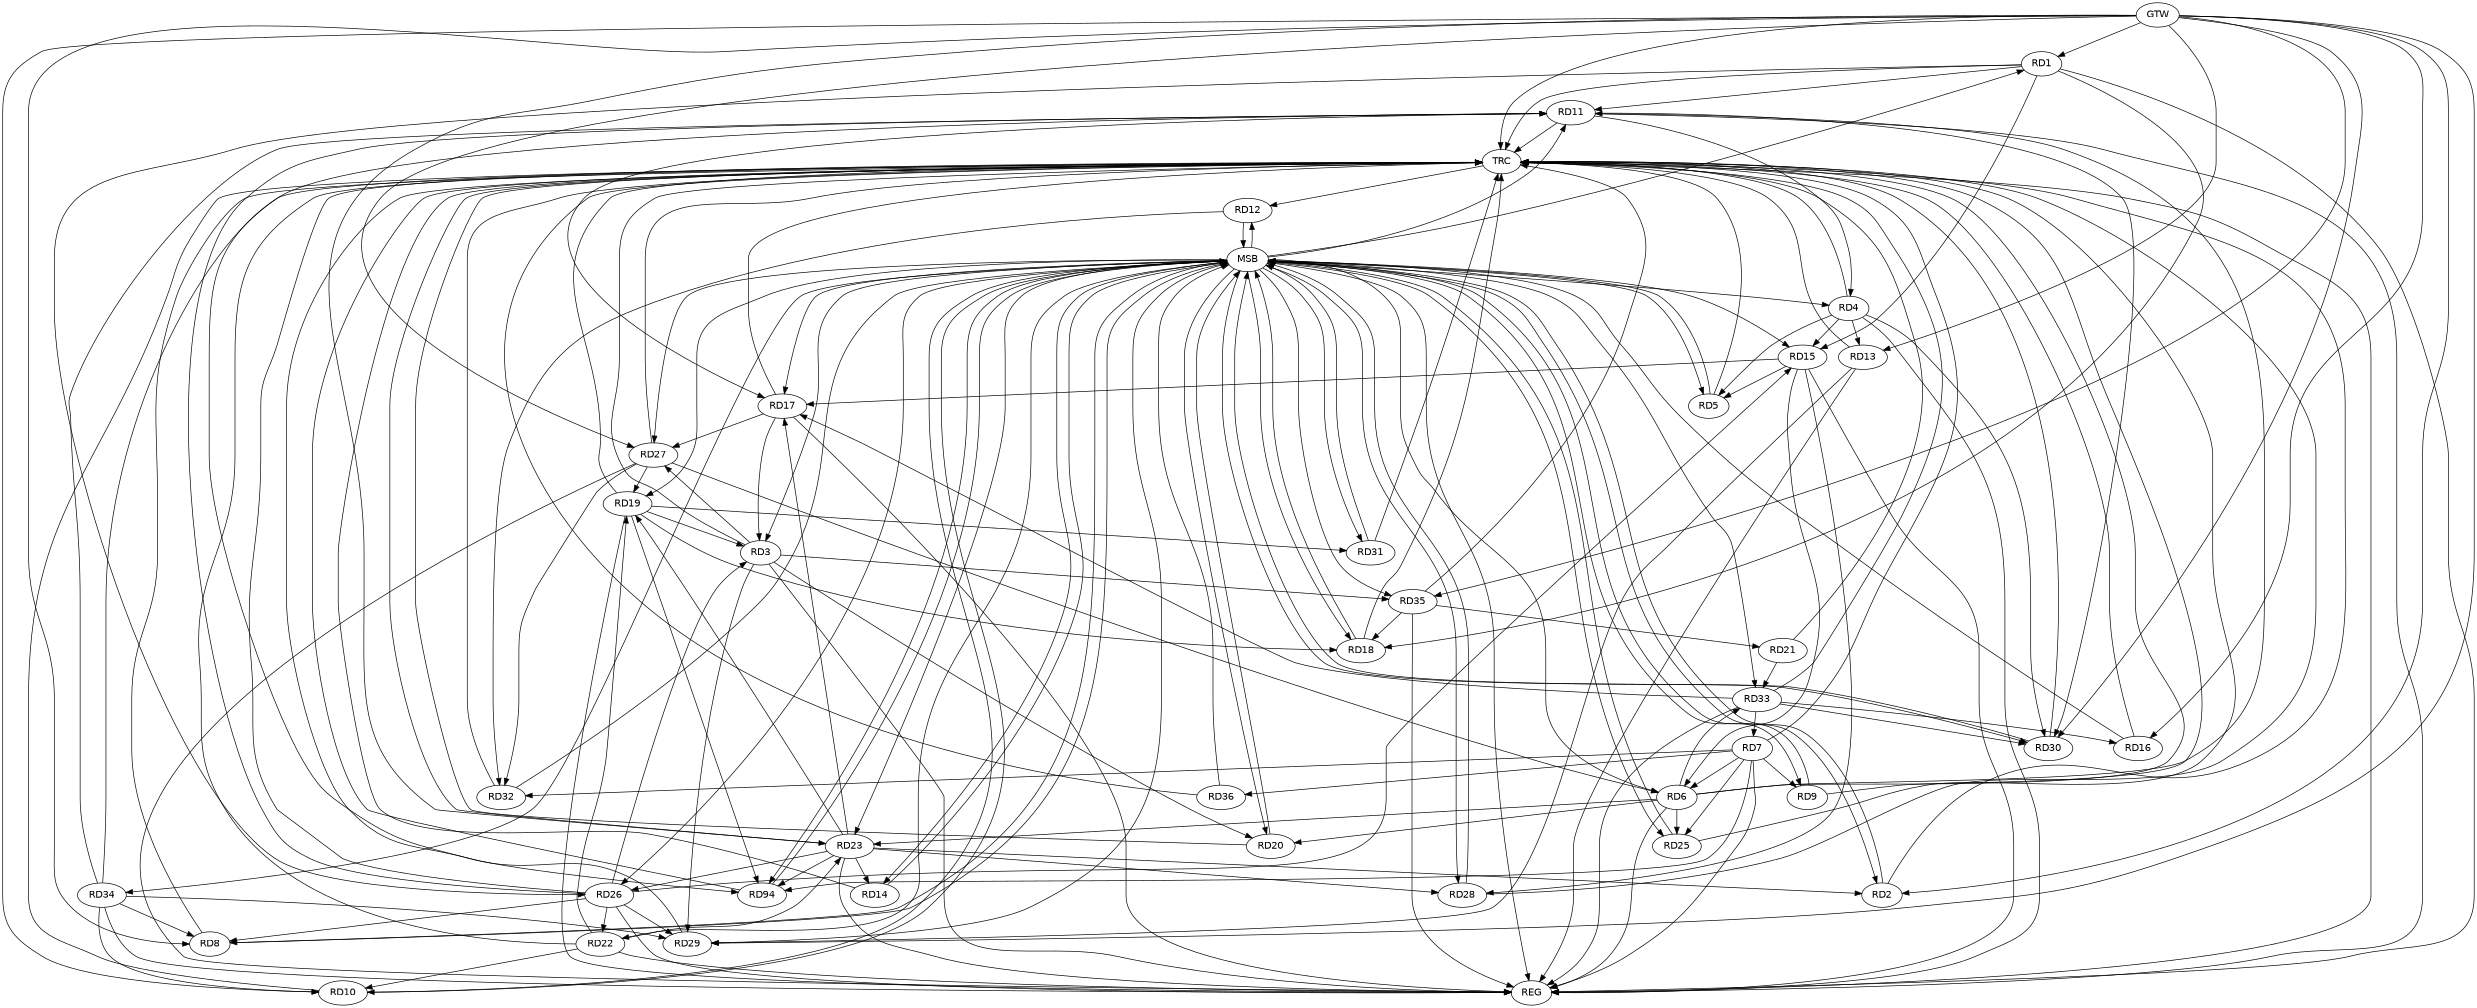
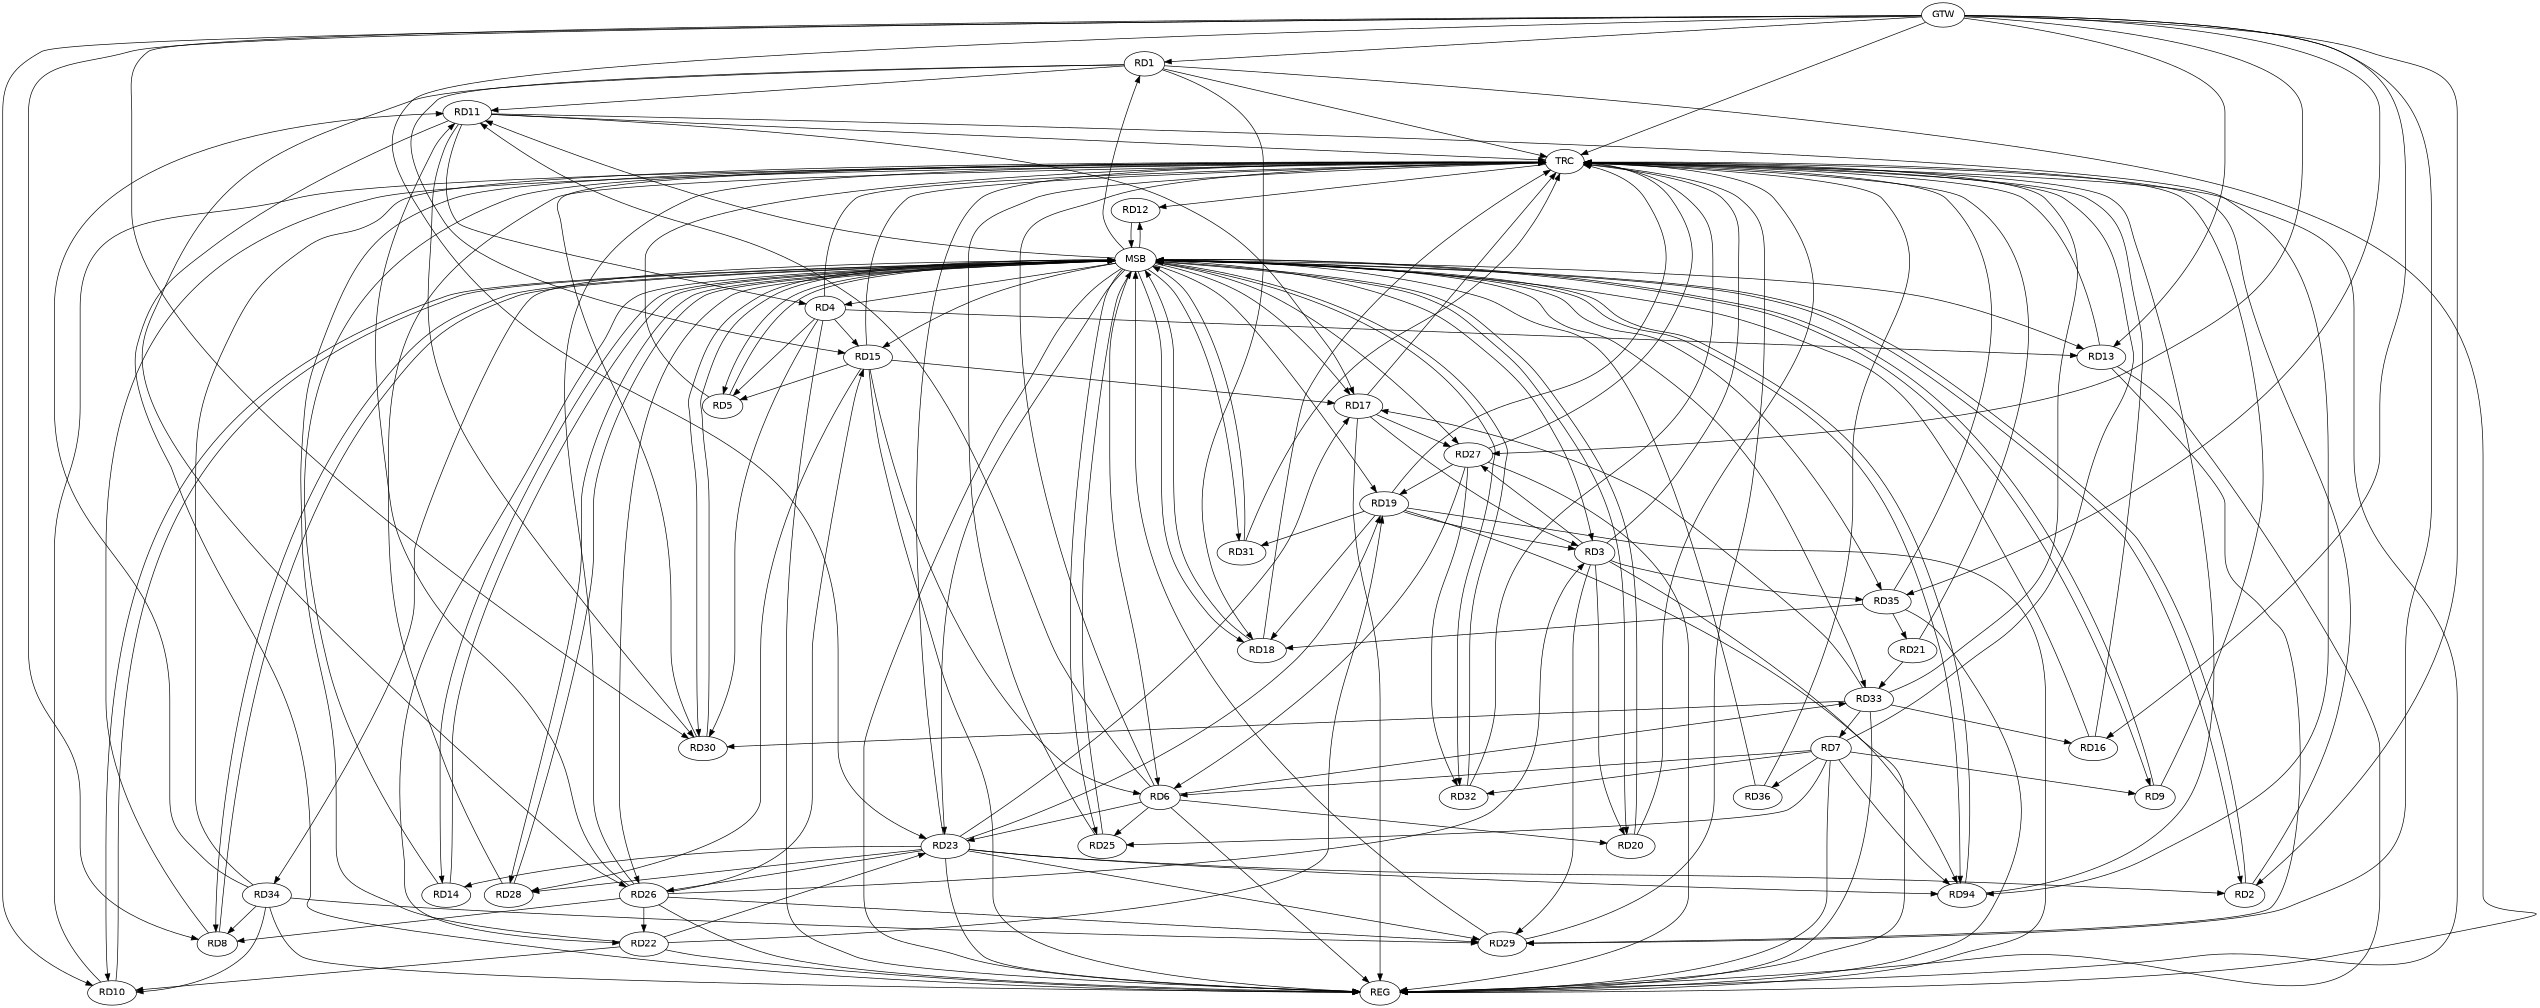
none -> (966, 188)
none -> (1621, 272)
(669, 297) -> (1467, 404)
none -> (1233, 897)
